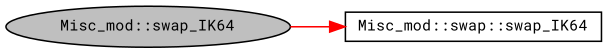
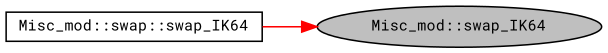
(310, 27) -> (282, 27)
